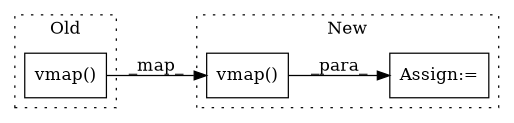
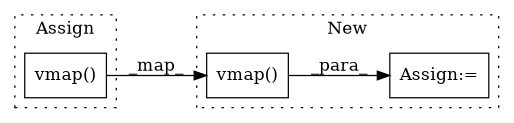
(66, 29) -> (66, 29)
